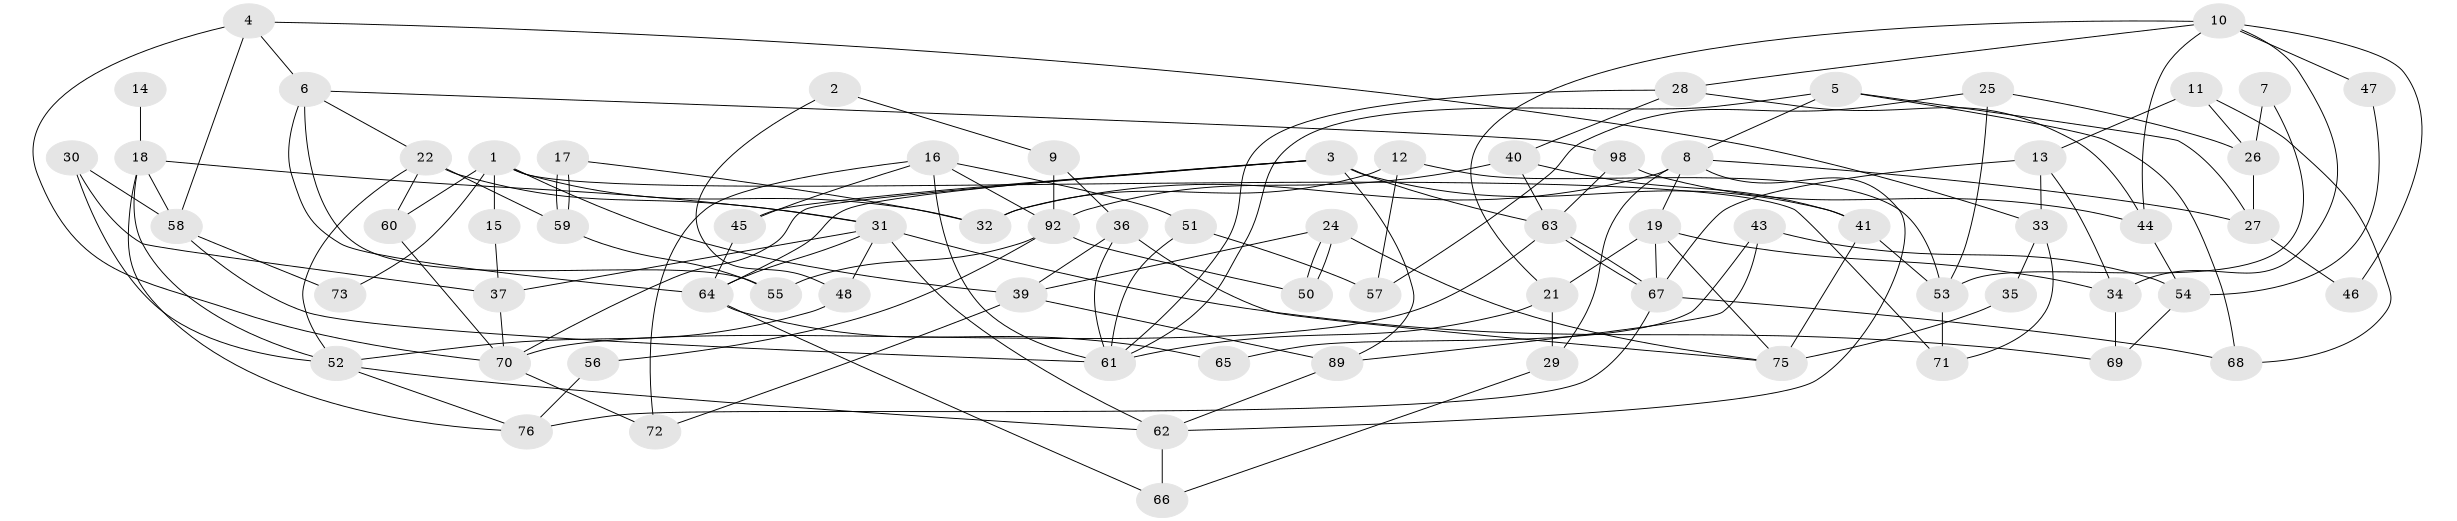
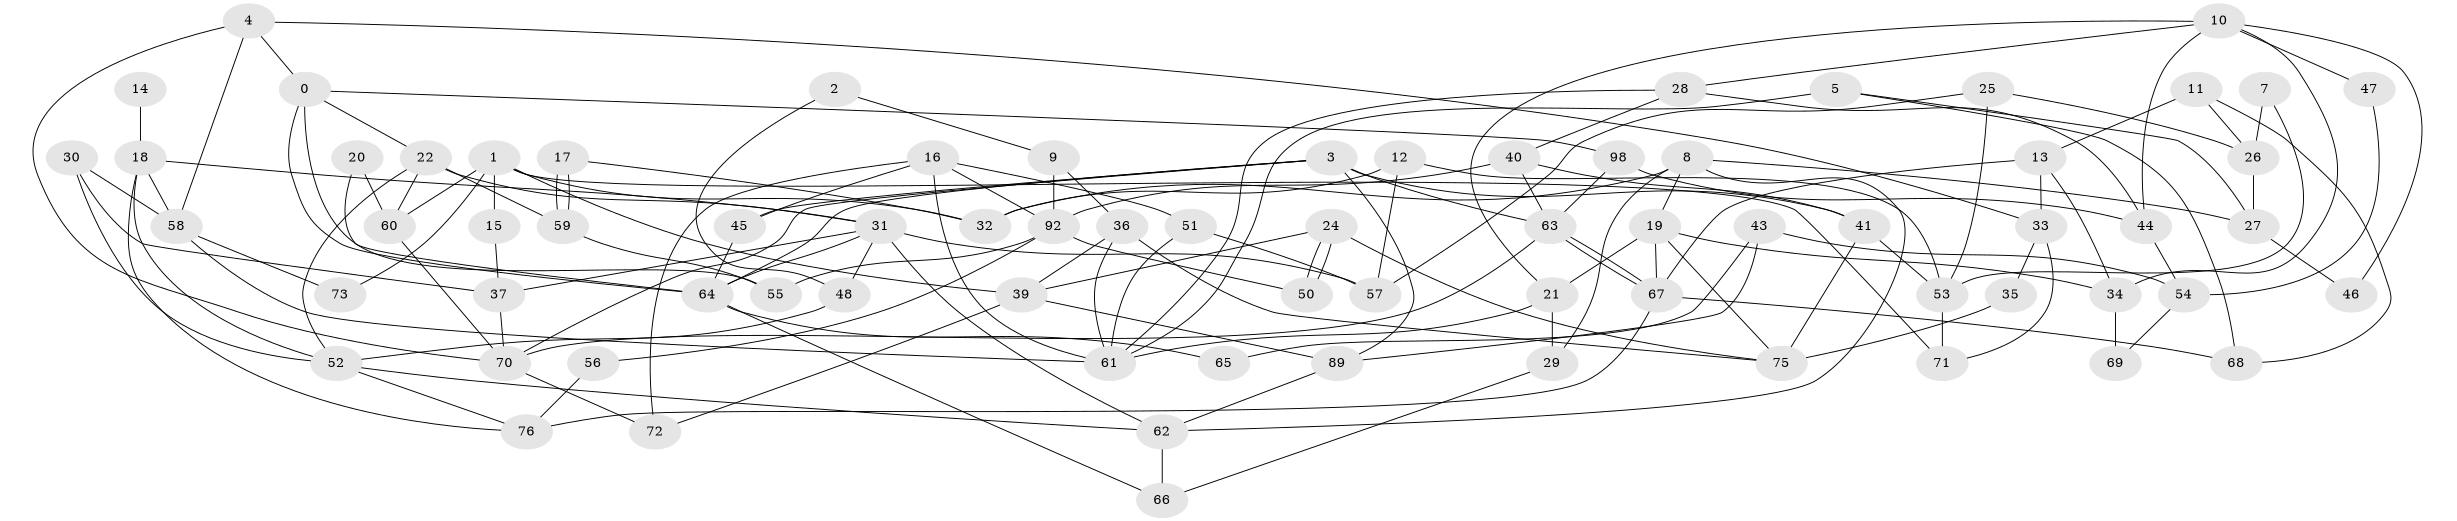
(305, 89) -> (305, 89)
(1762, 124) -> none
none -> (357, 158)
(1523, 333) -> (1097, 254)
